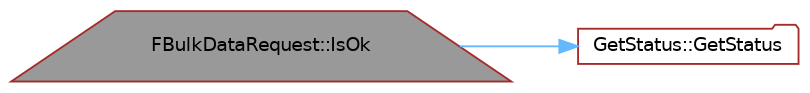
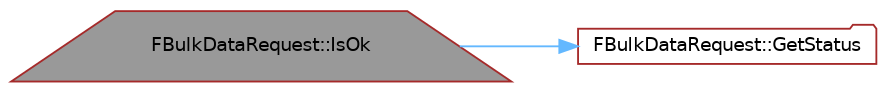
(688, 46) -> (727, 46)
